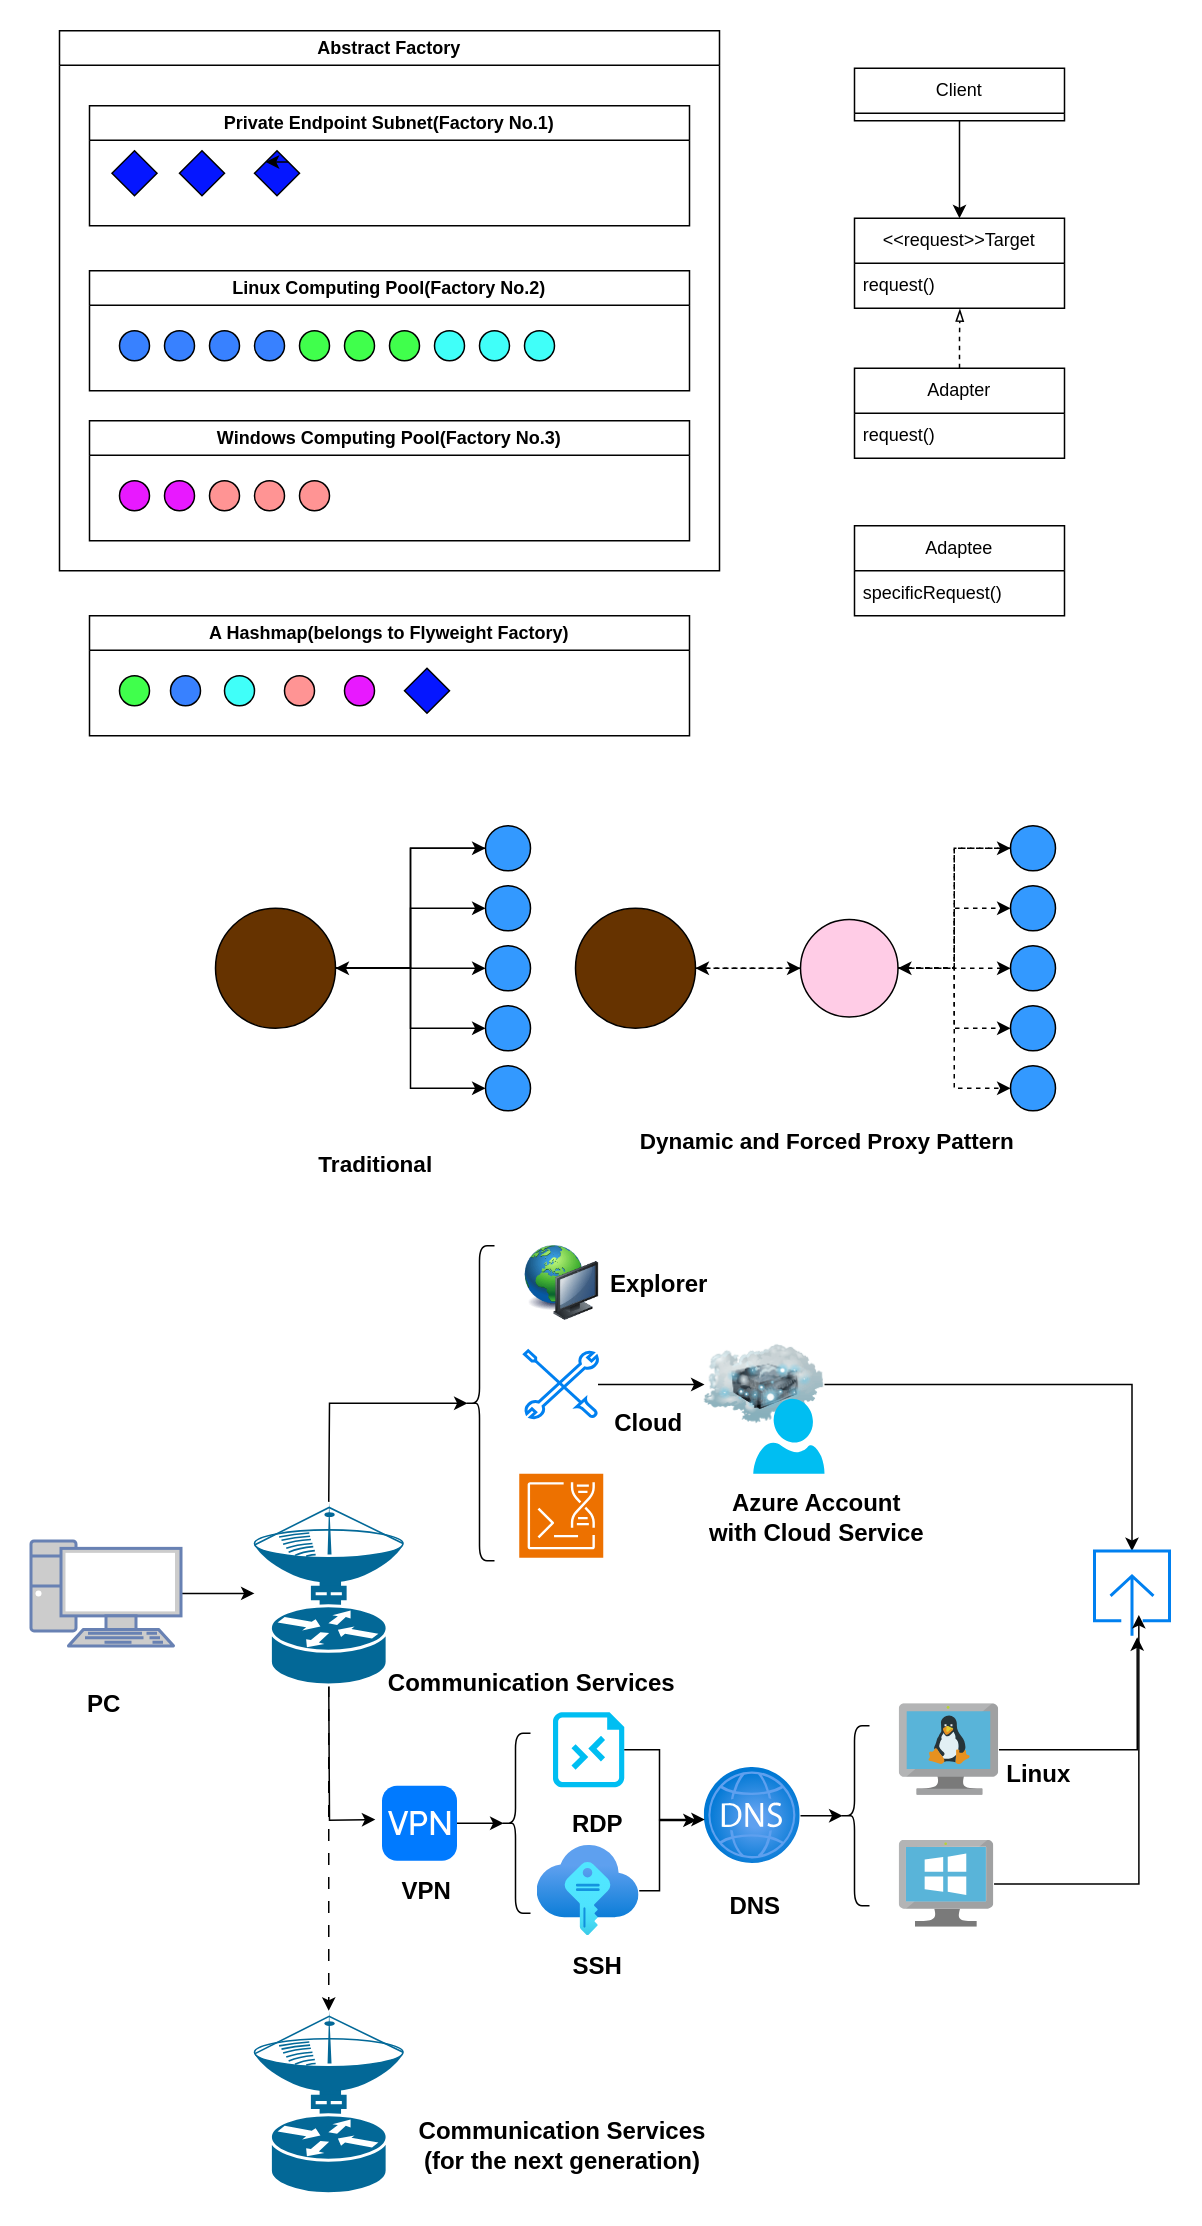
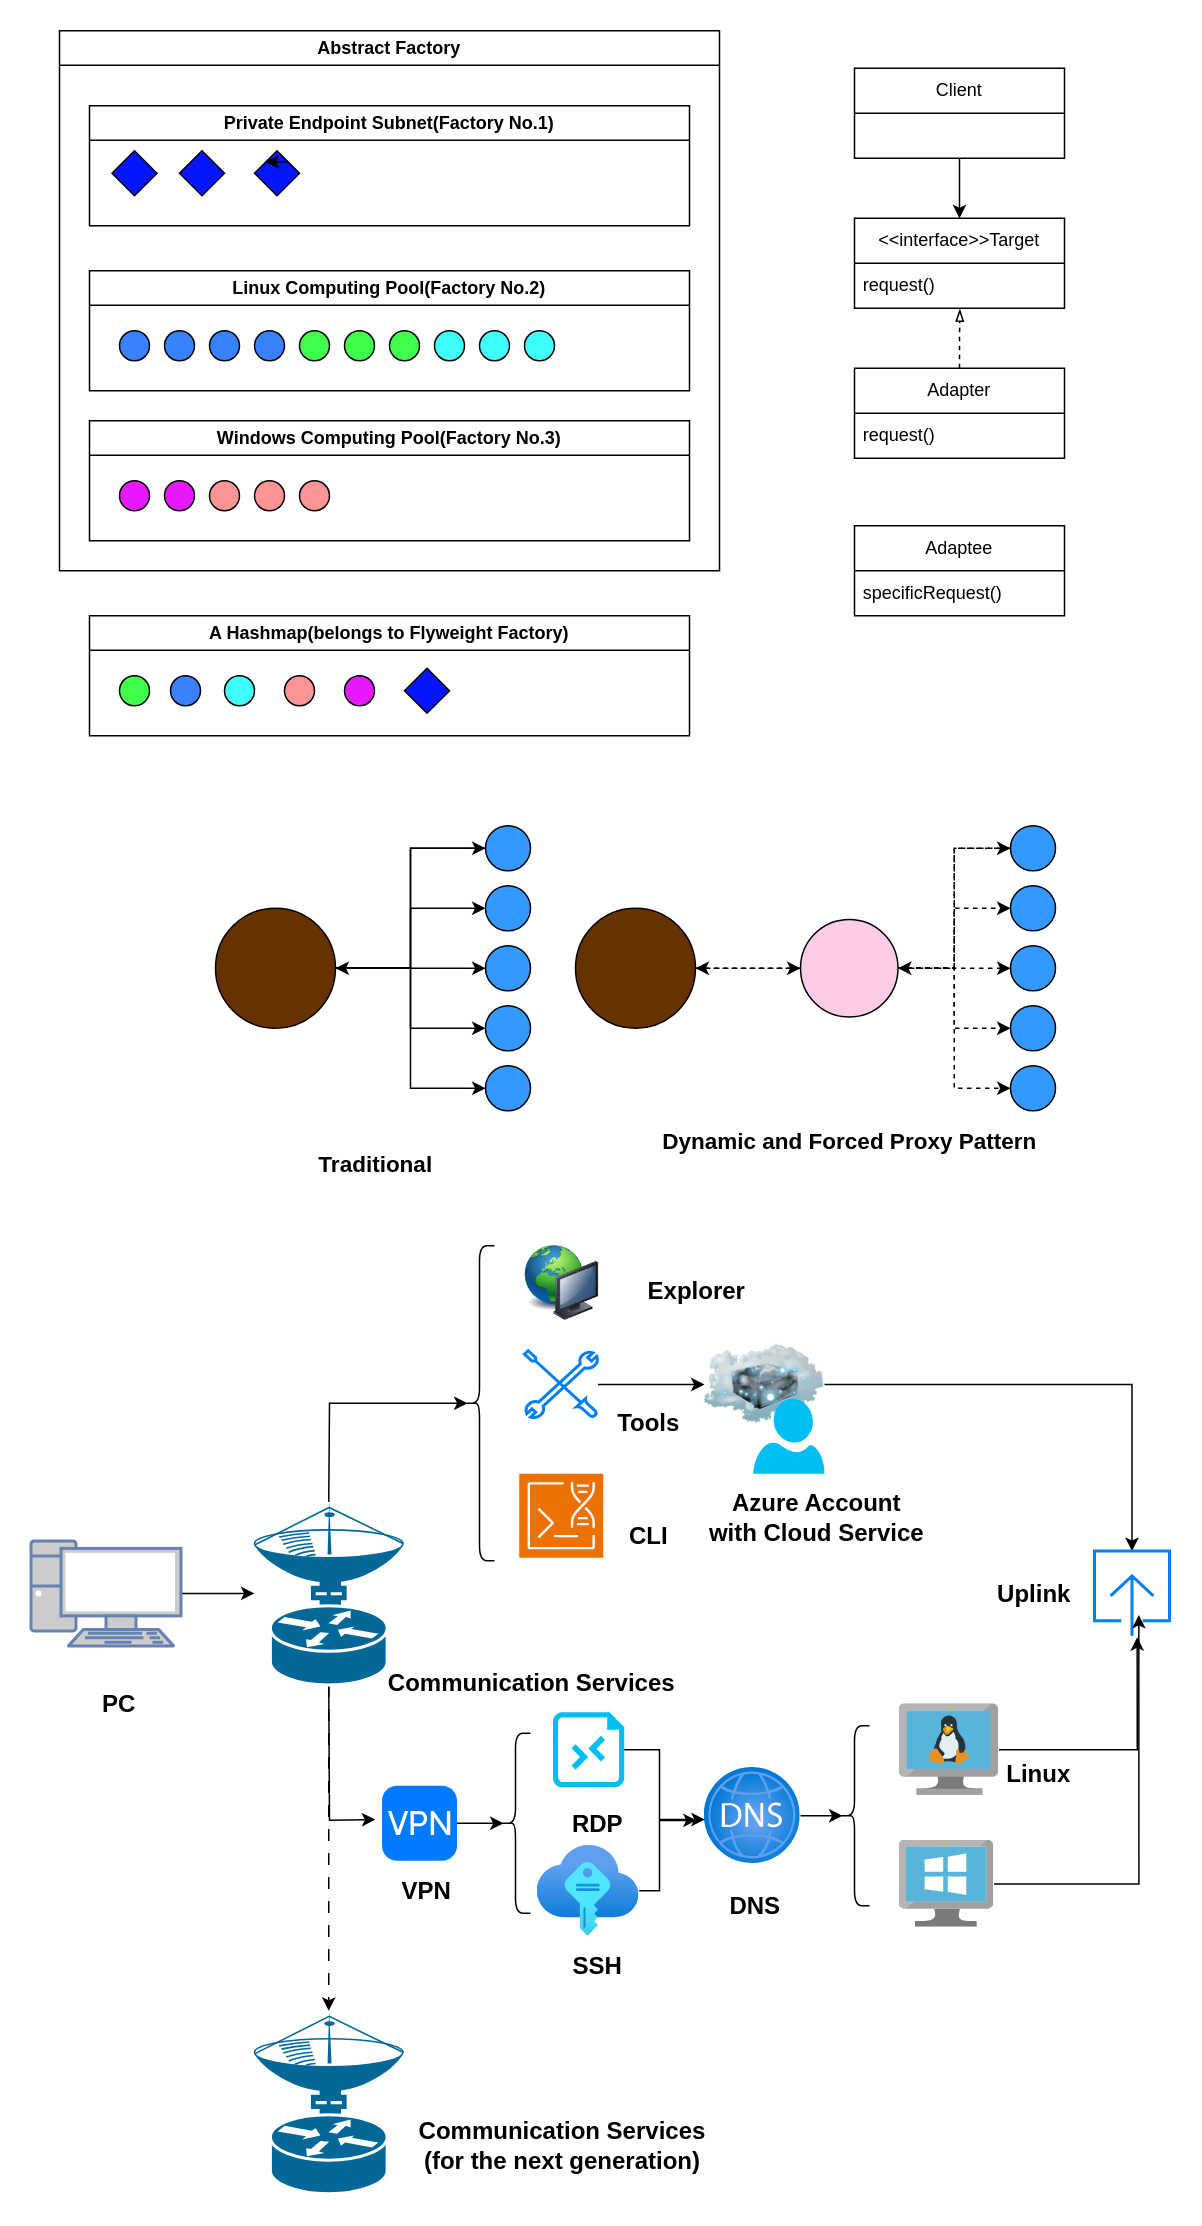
(959, 95) -> (959, 113)
(959, 241) -> (959, 241)
(827, 1141) -> (849, 1141)
(659, 1283) -> (697, 1291)
(649, 1423) -> (649, 1423)
none -> (648, 1535)
none -> (1034, 1593)
(104, 1703) -> (119, 1703)
